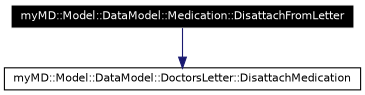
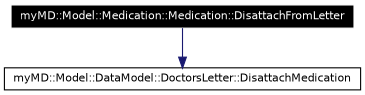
(183, 17) -> (183, 17)
